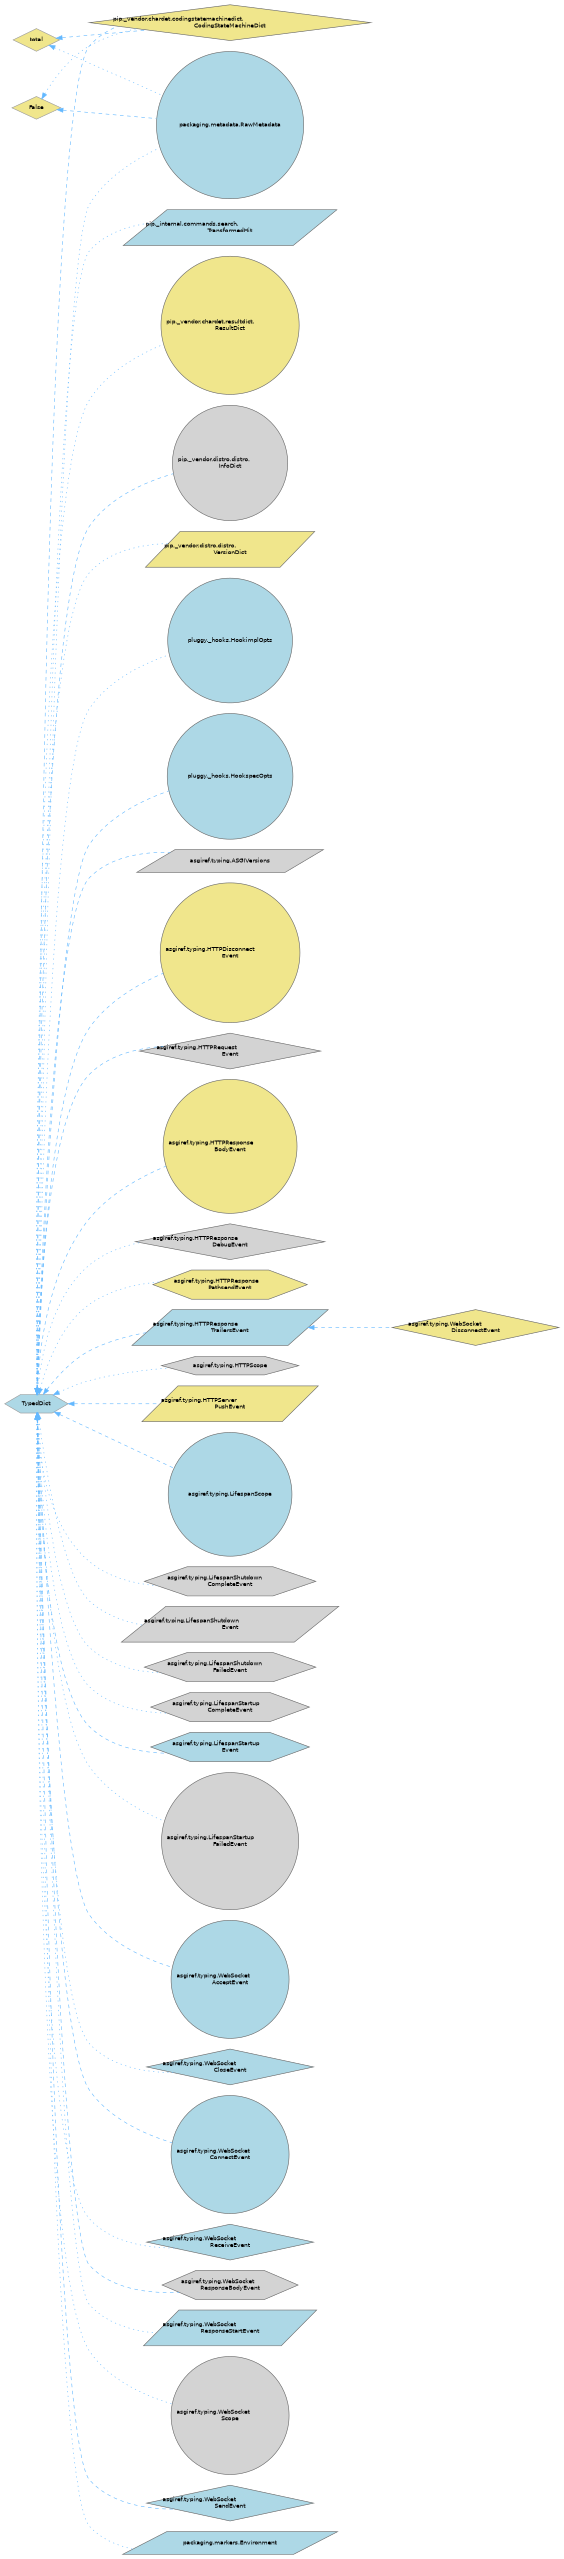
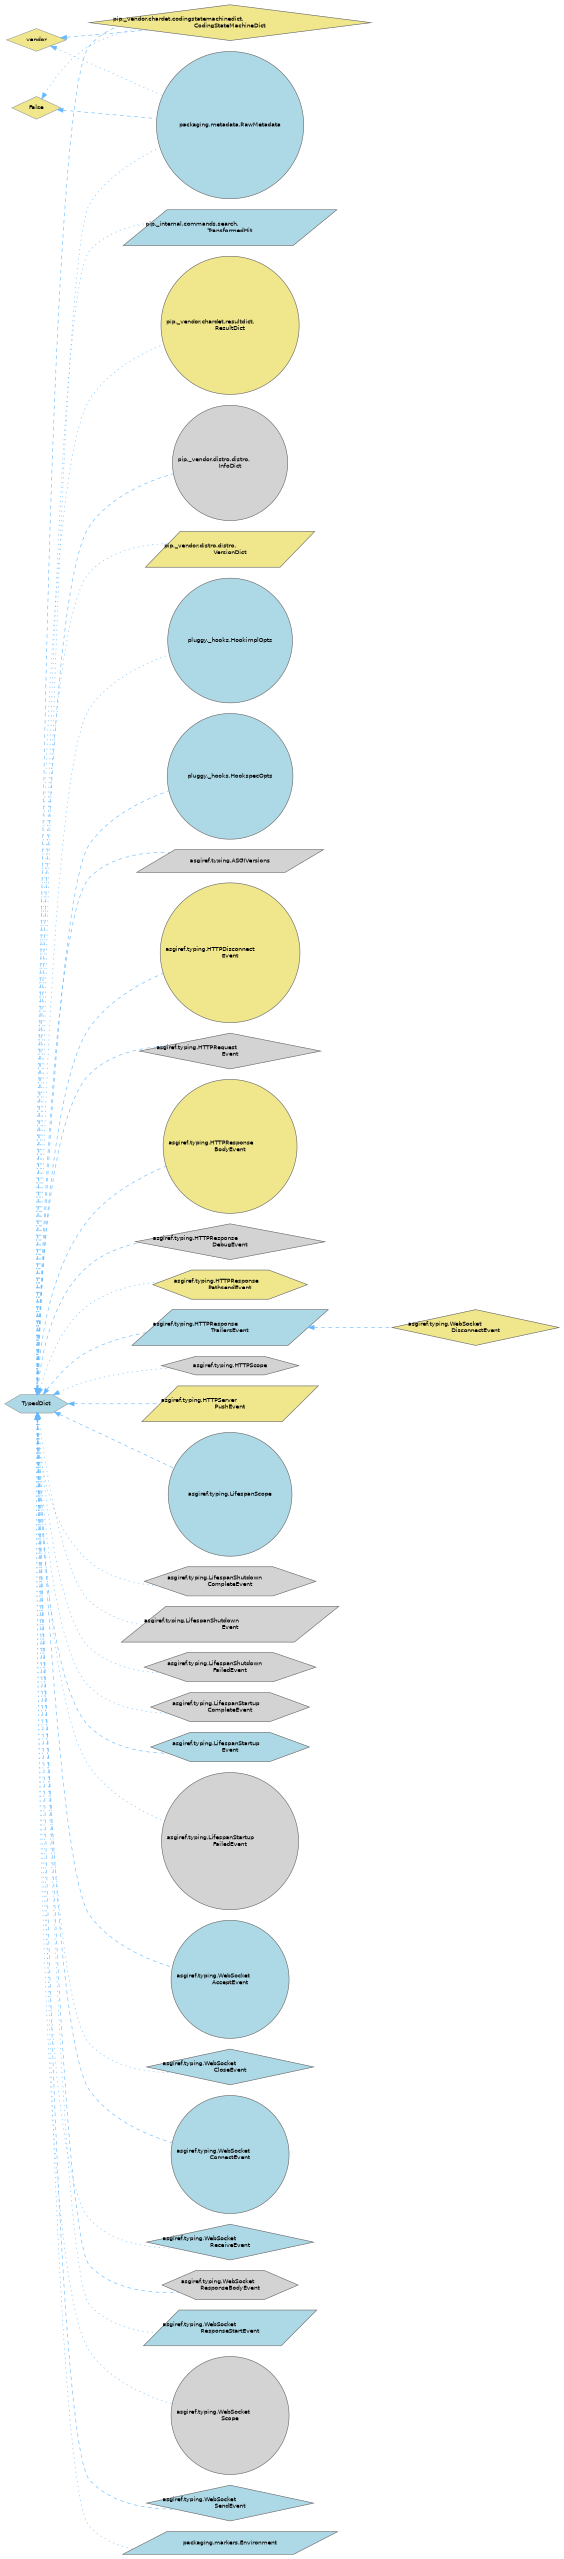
(36, 40) -> (36, 40)
(64, 1296) -> (64, 1296)
